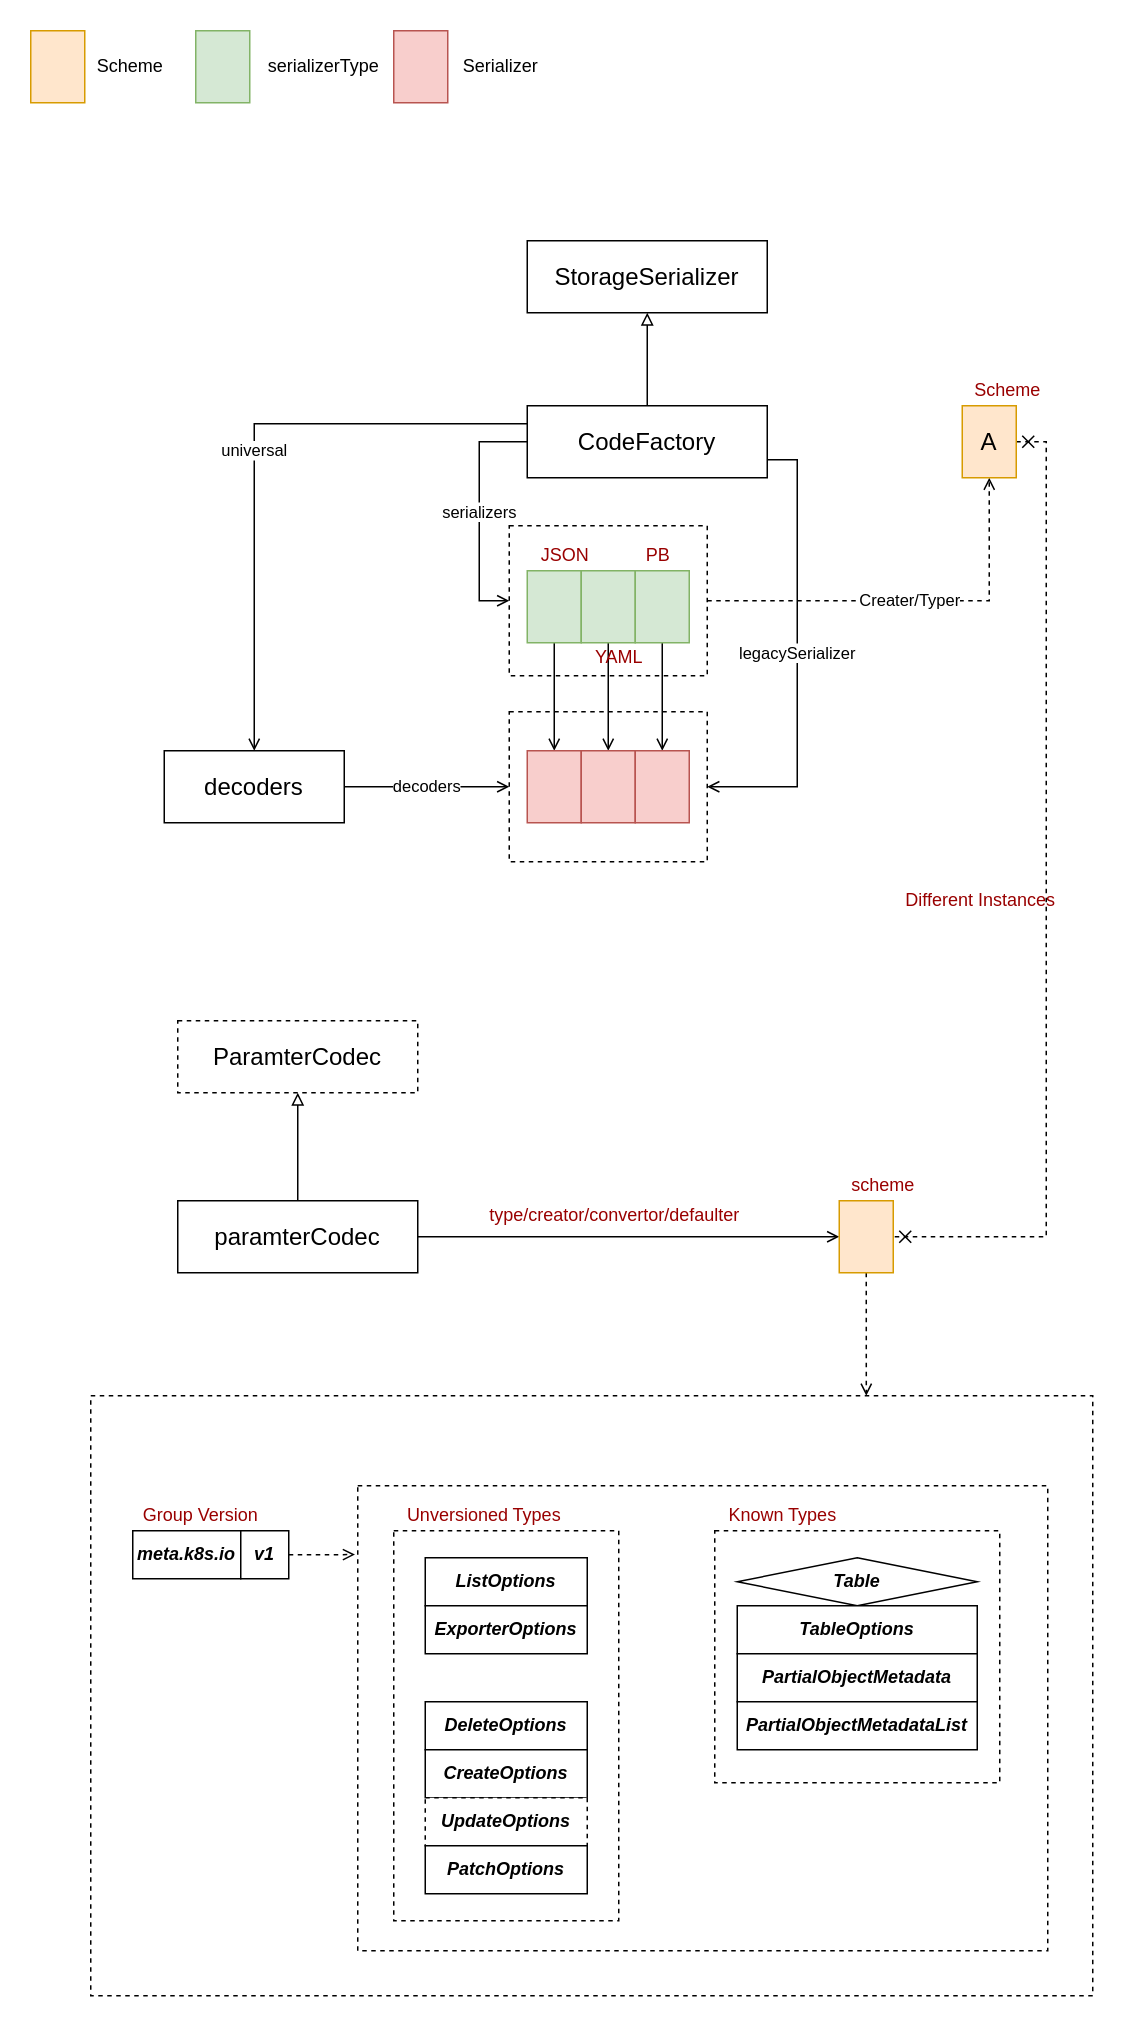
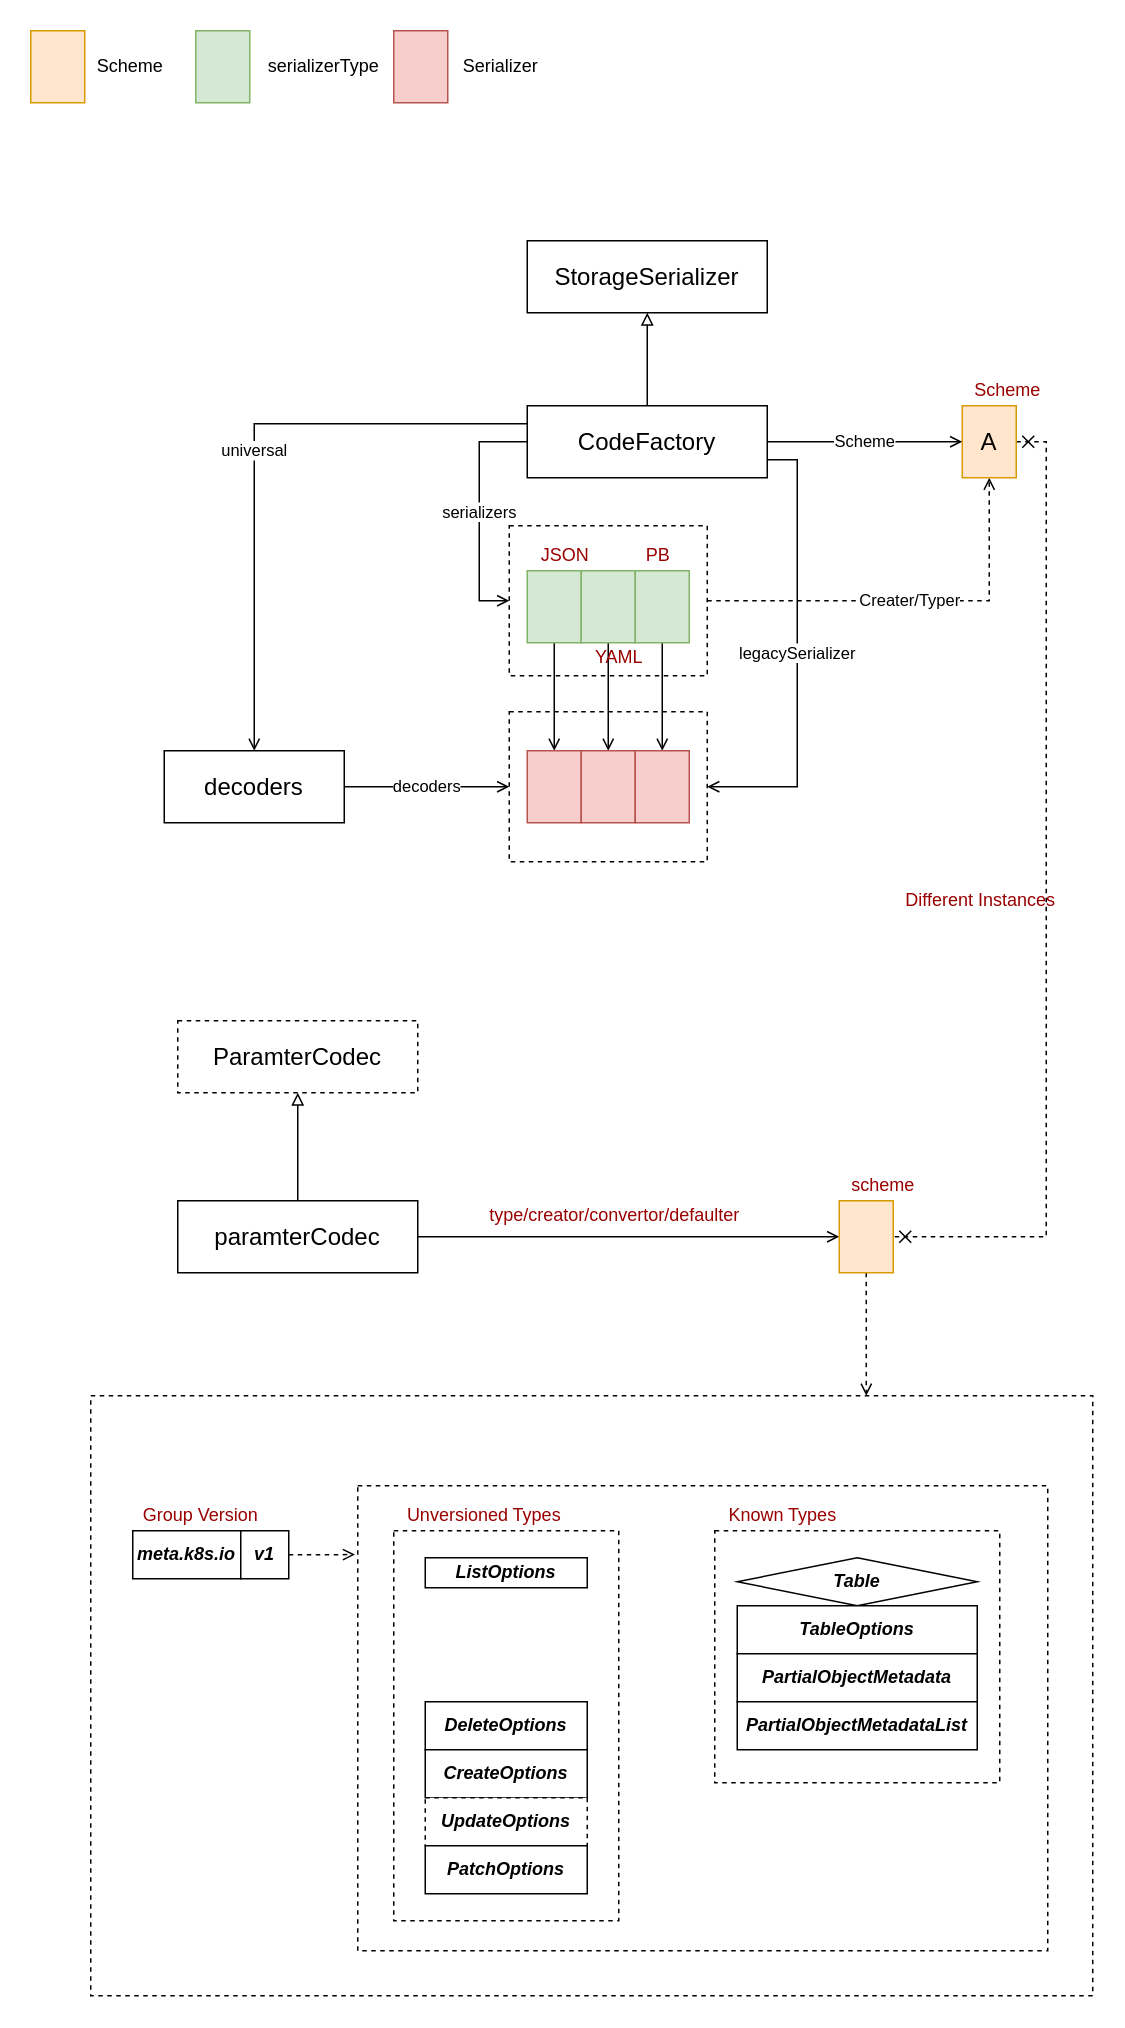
none -> (863, 442)
(506, 1582) -> (506, 1573)
(506, 1630) -> none
